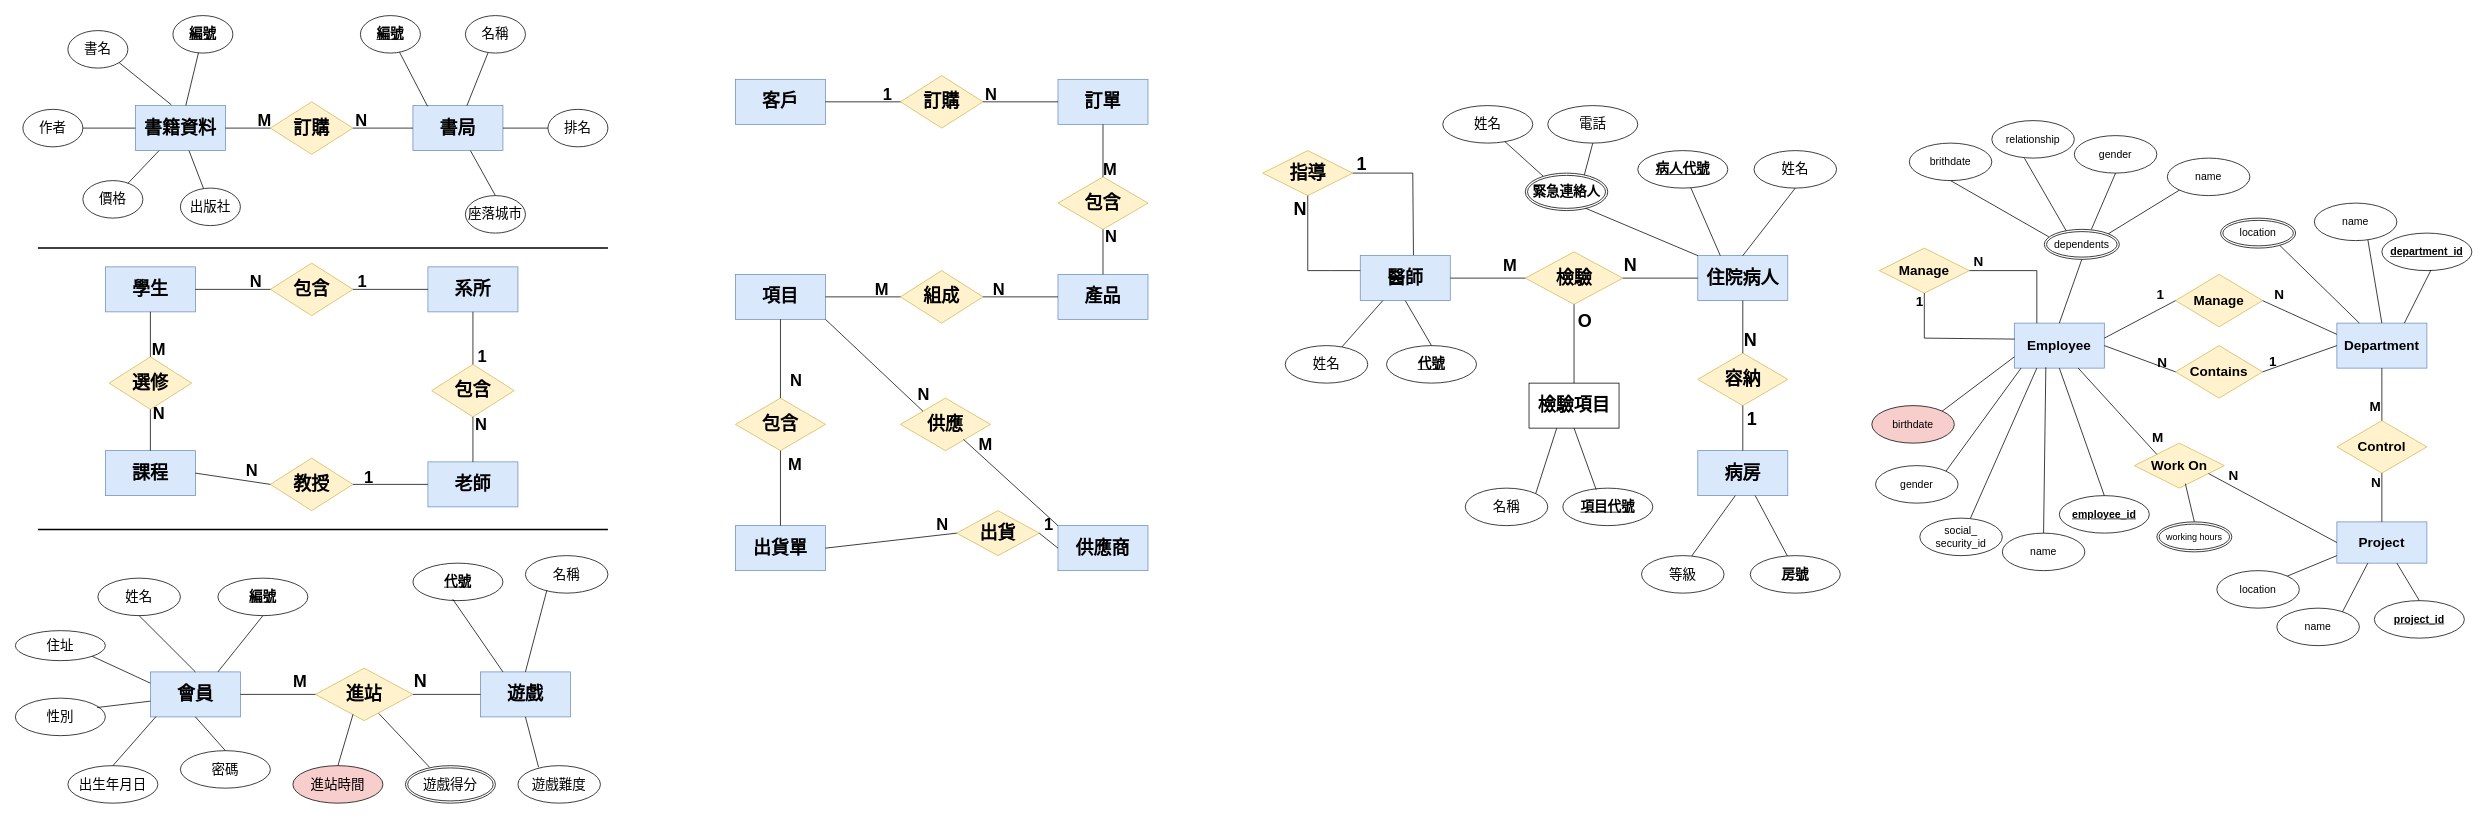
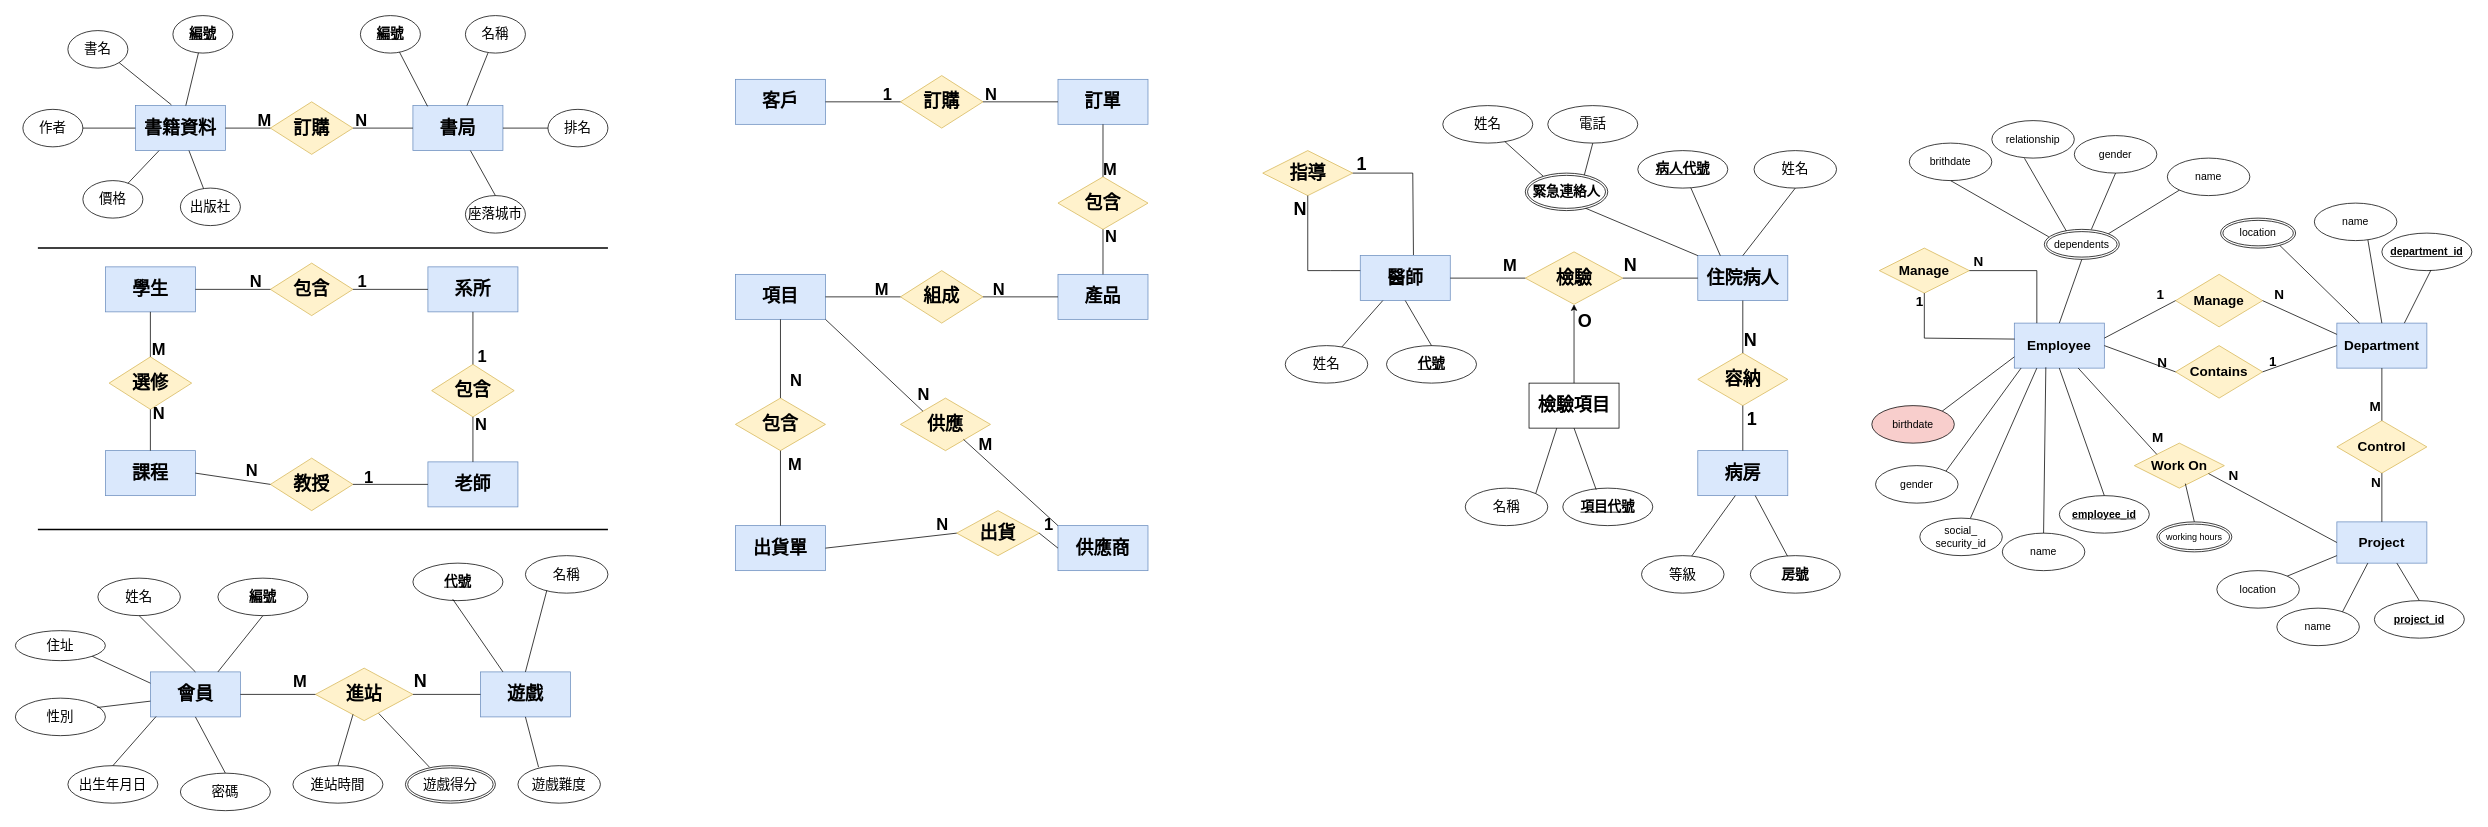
(1574, 308) -> (1574, 311)
(225, 769) -> (225, 792)
(338, 784) -> (338, 784)
